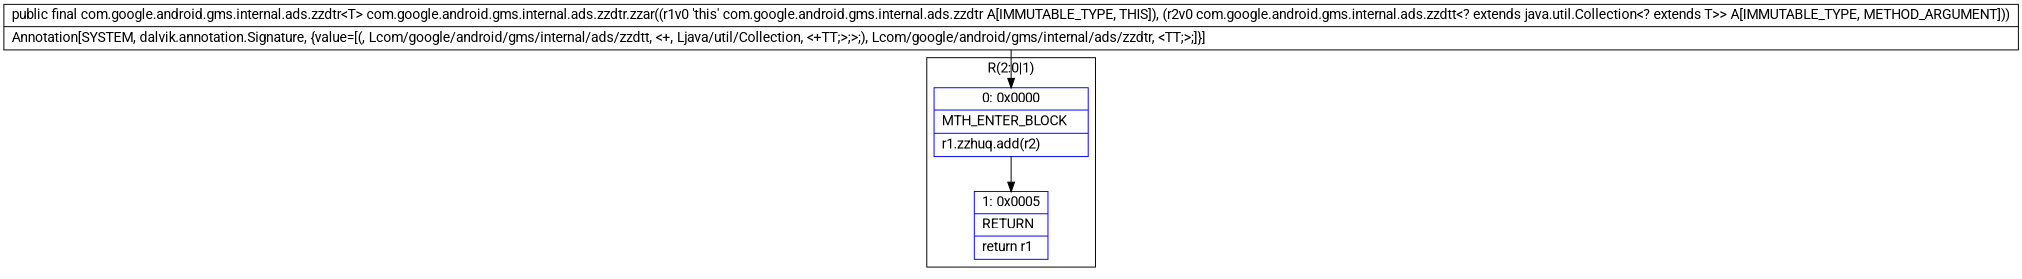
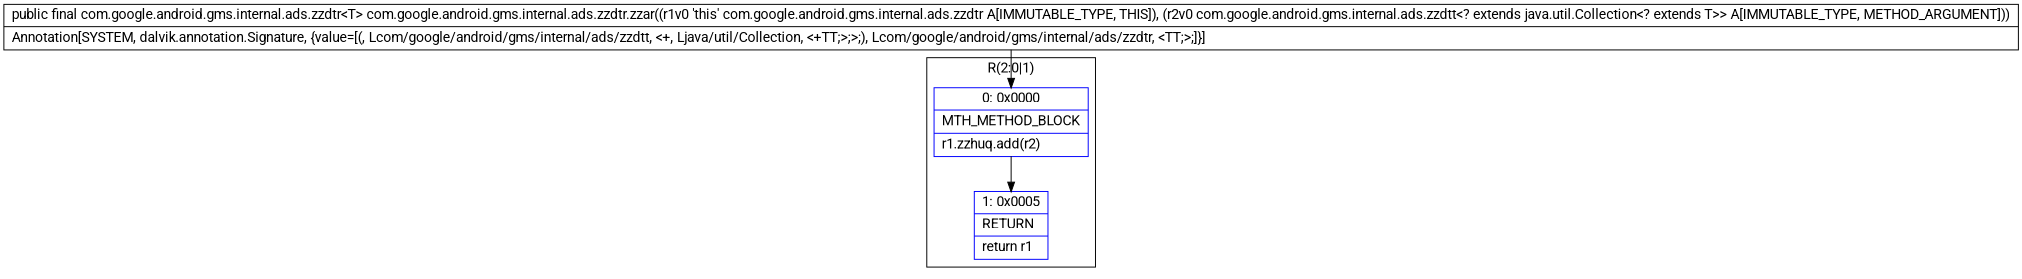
(1005, 121) -> (1011, 121)
